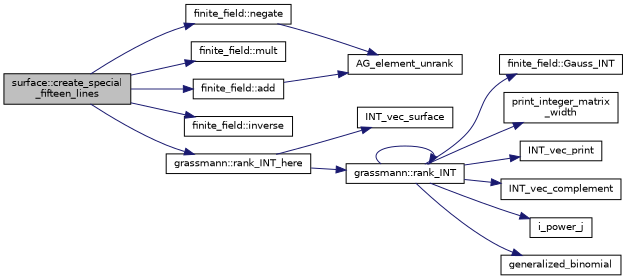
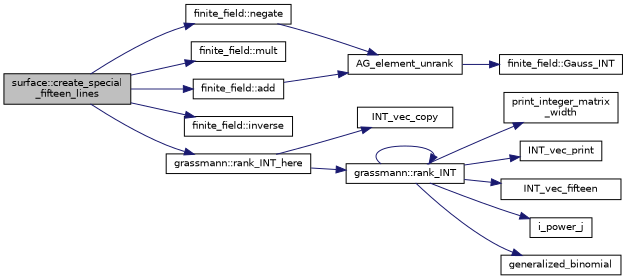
(405, 118) -> (405, 118)
(472, 126) -> (476, 64)
(561, 189) -> (561, 189)
